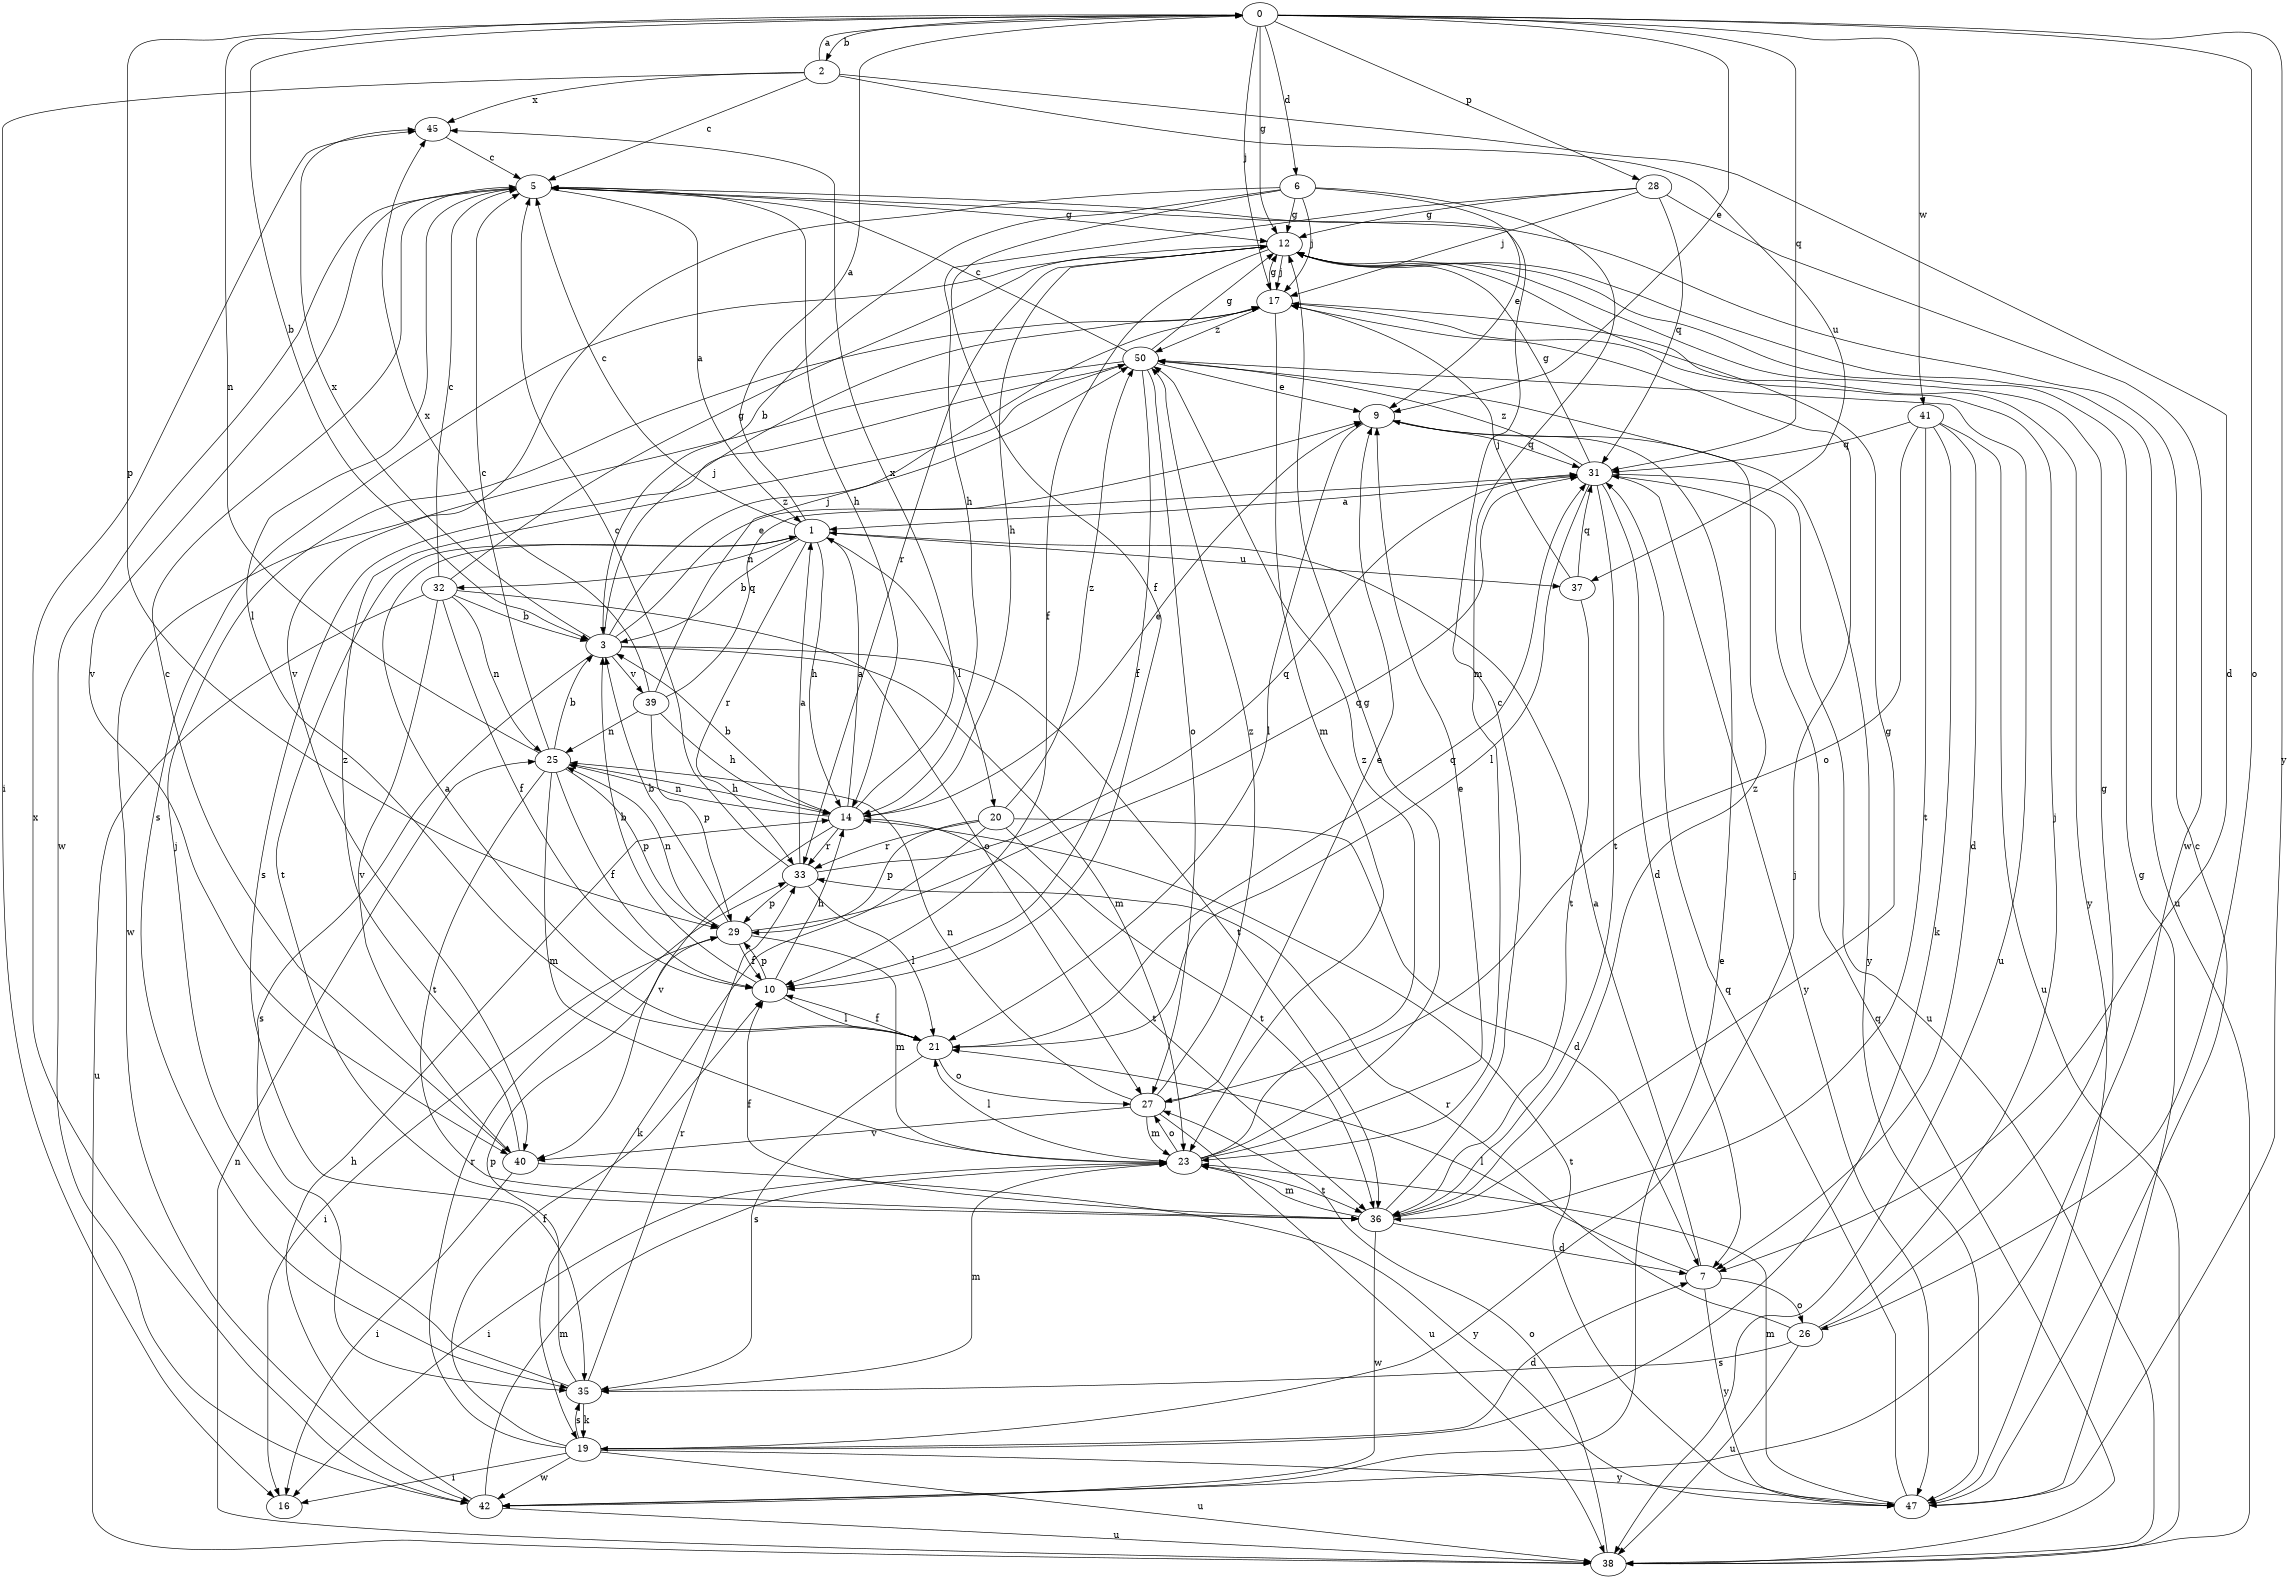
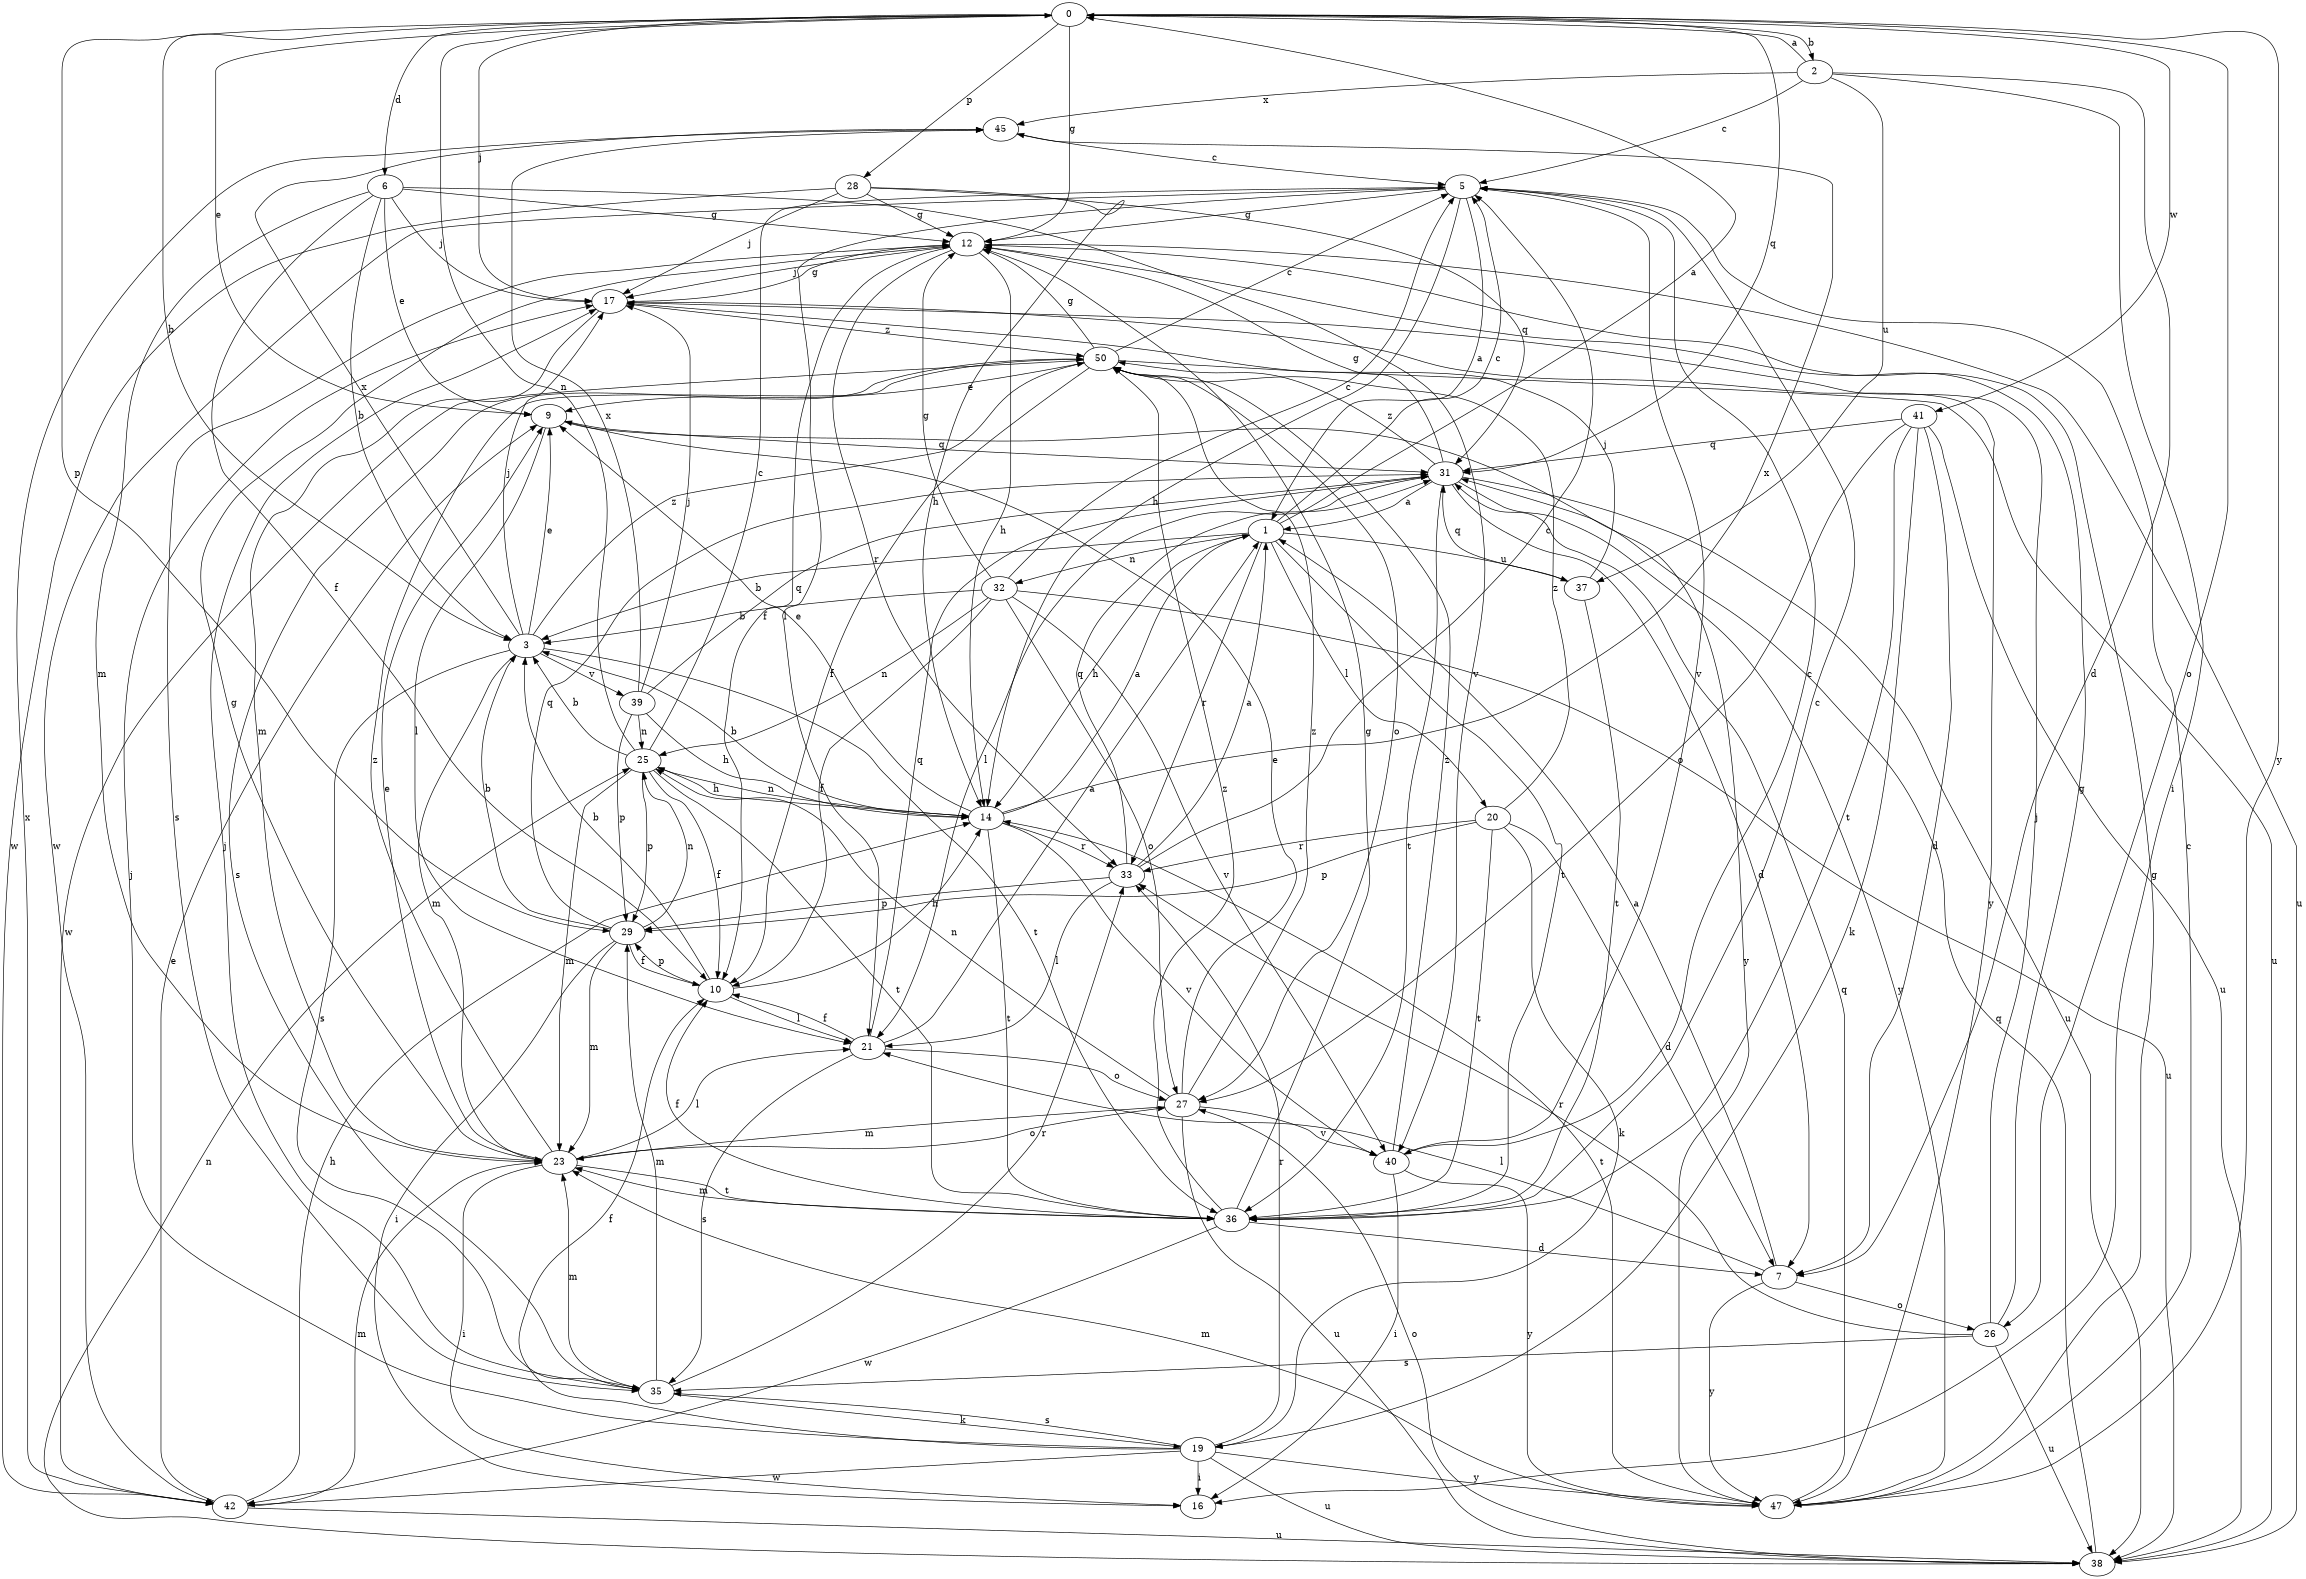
(2161, 864) -> (2131, 512)
(493, 1162) -> (660, 1162)
(1166, 1442) -> none
